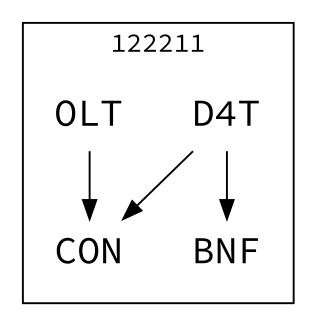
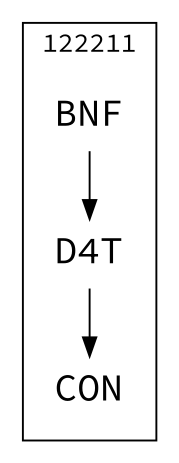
(90, 116) -> none
(227, 176) -> (90, 176)
